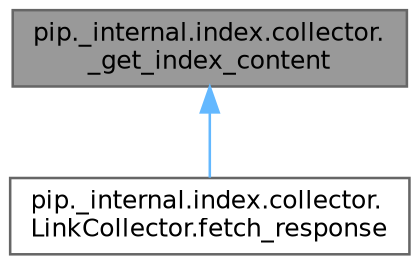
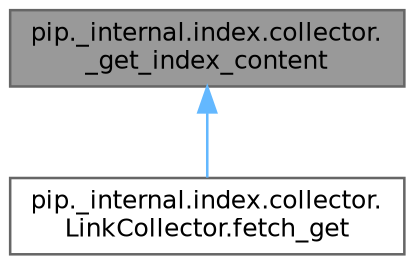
(210, 216) -> (207, 216)
